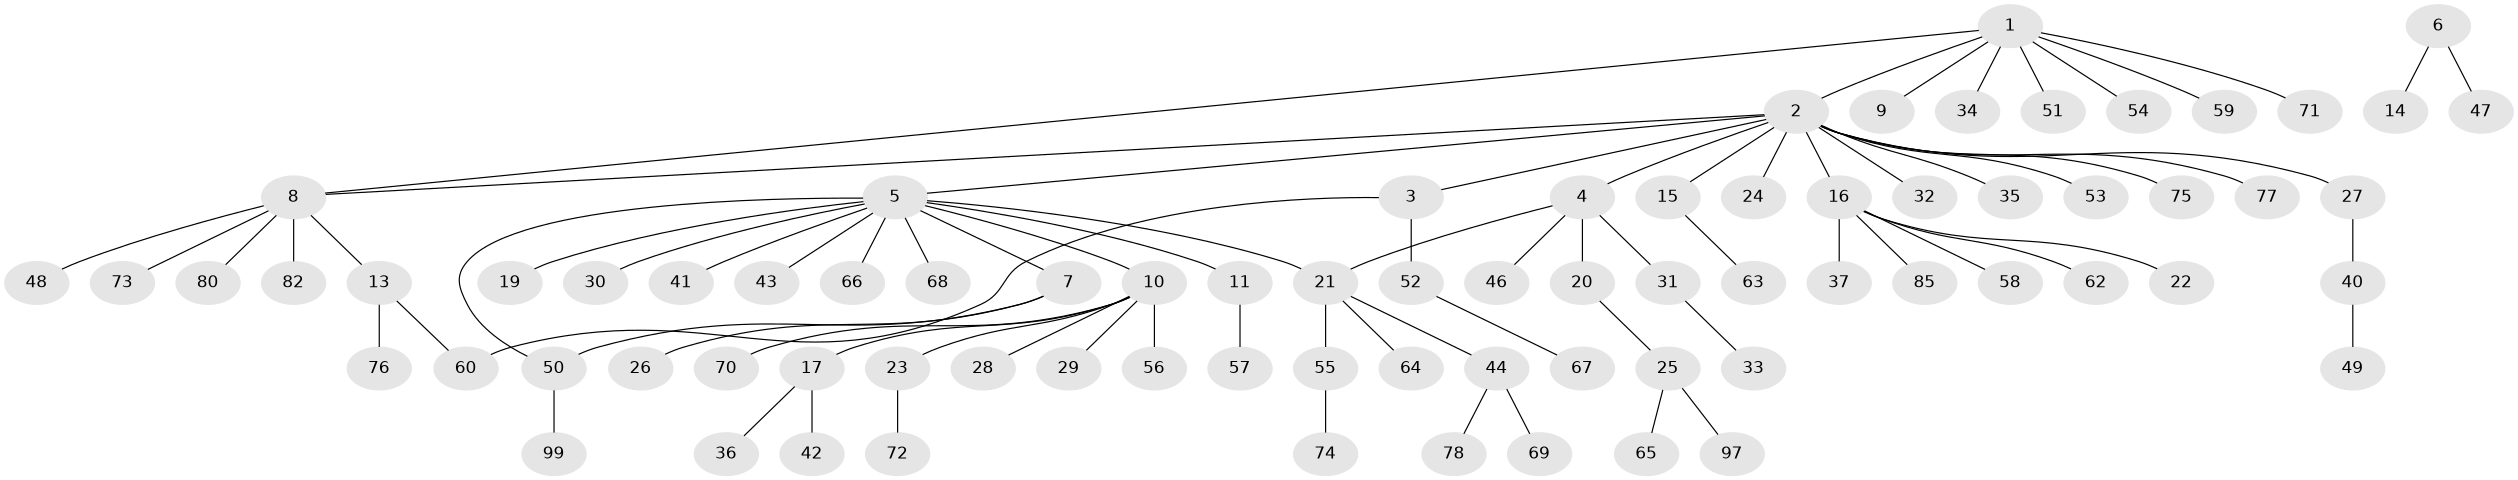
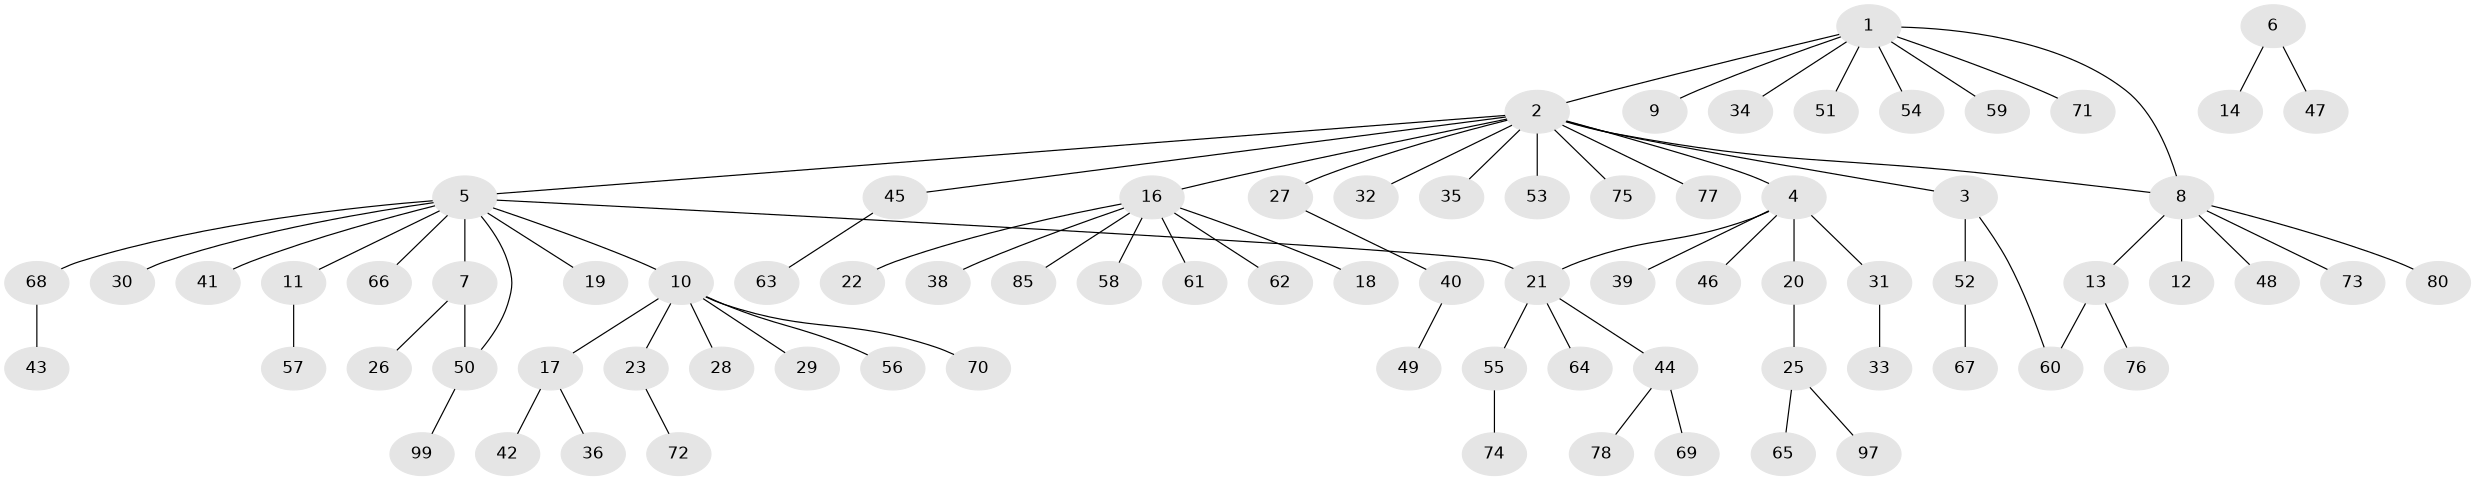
(1668, 197) -> (895, 197)
(1754, 197) -> none
(831, 240) -> (37, 326)
(294, 283) -> (2182, 283)
none -> (1195, 283)
none -> (1366, 283)
none -> (1623, 283)
(1839, 283) -> (938, 283)
